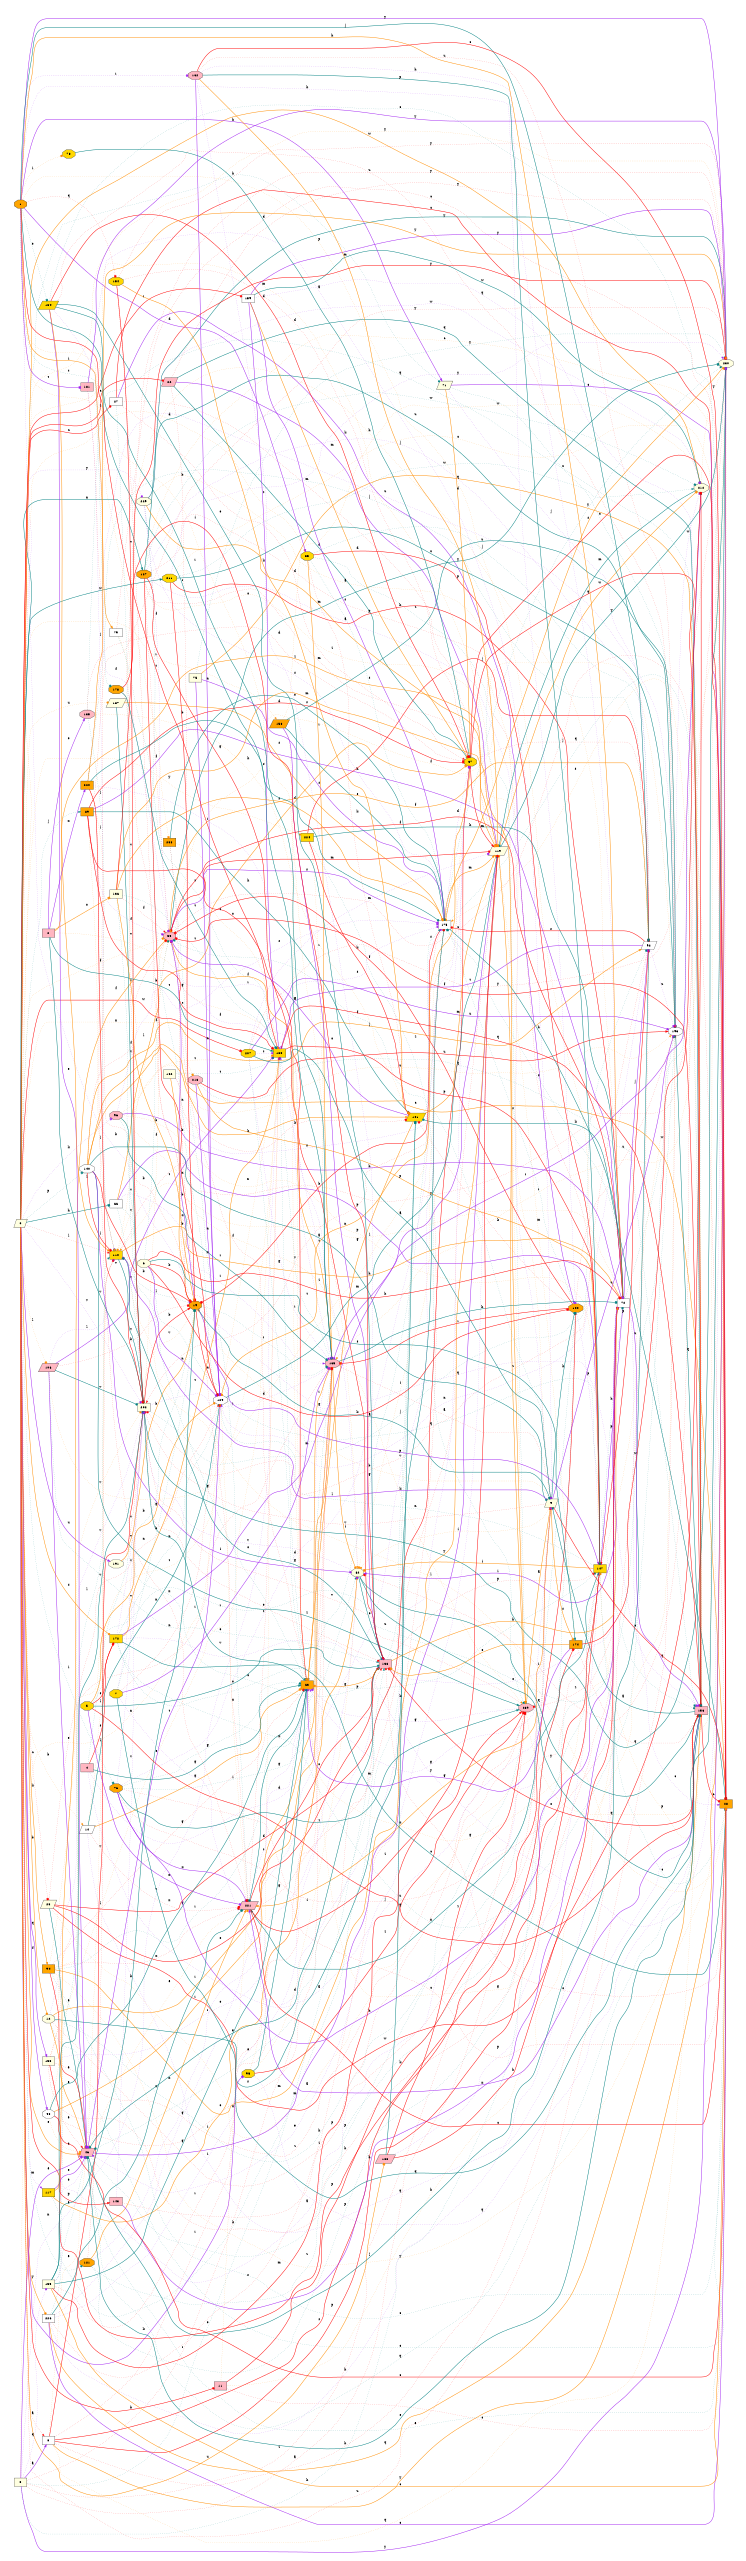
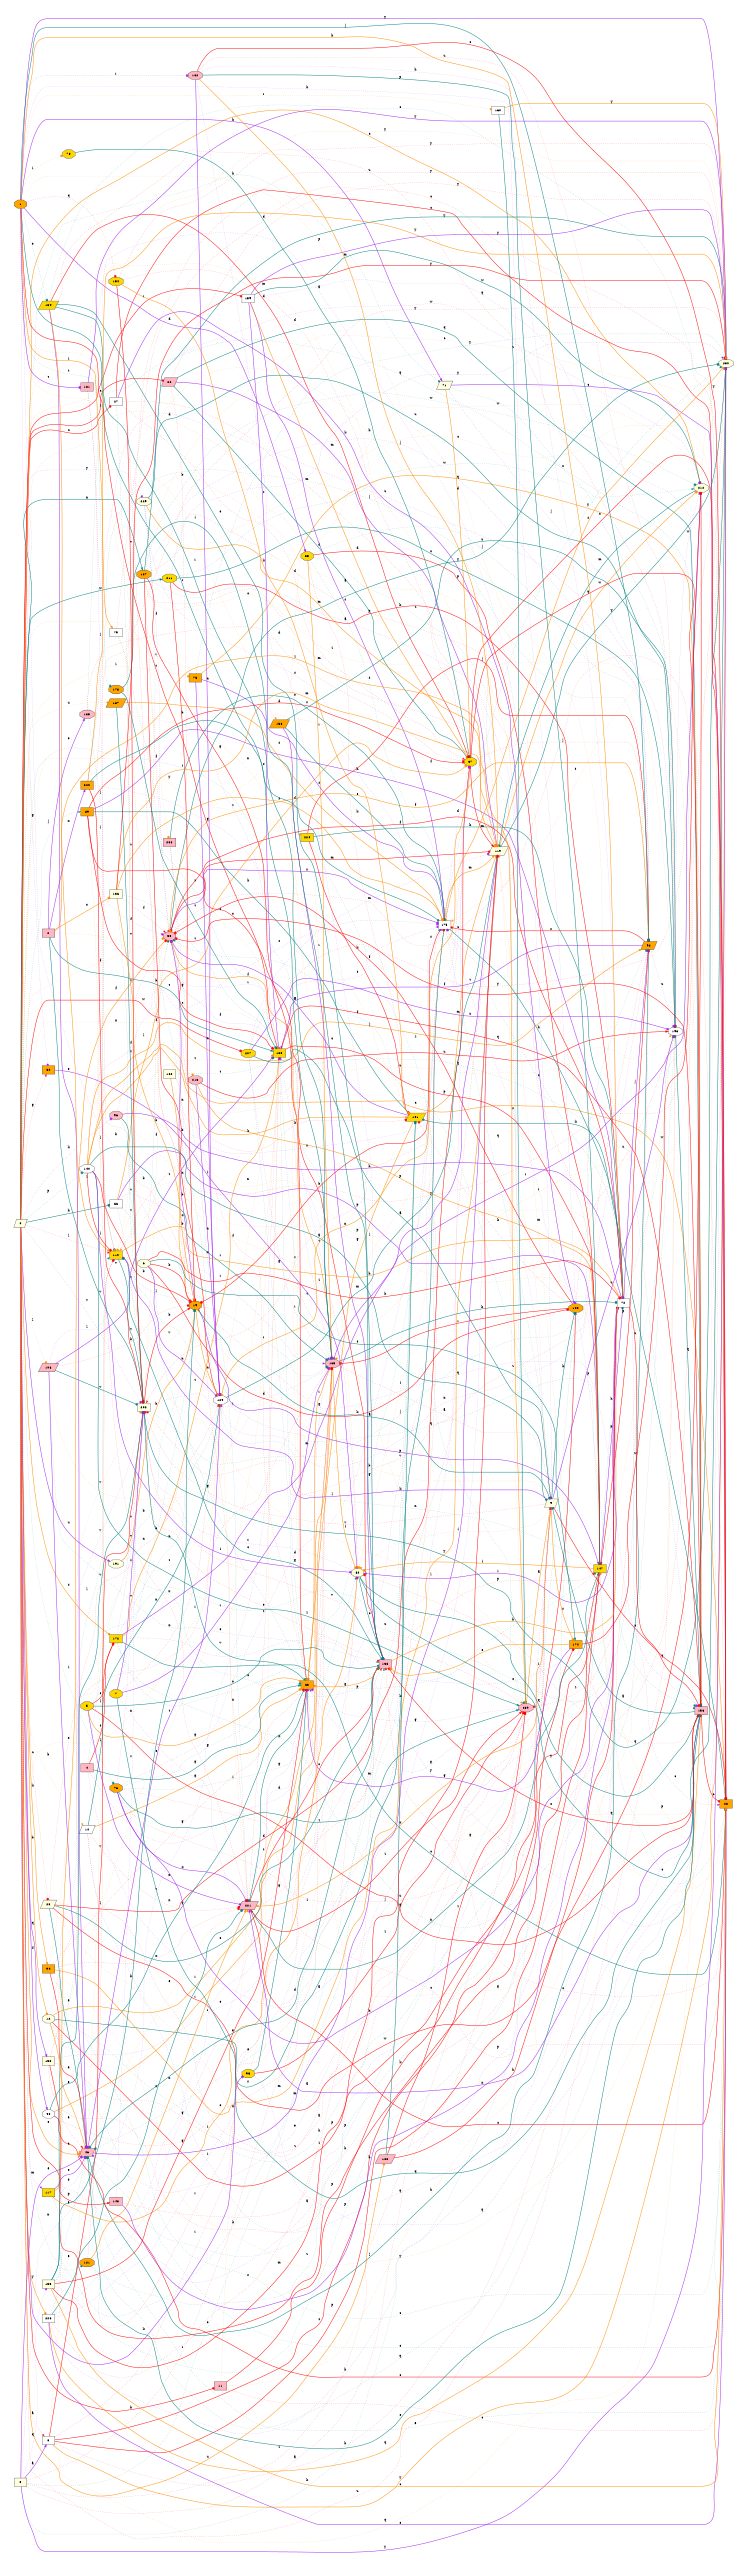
none -> (498, 110)
(370, 134) -> (370, 134)
(118, 678) -> none
(195, 678) -> (195, 678)
(116, 703) -> (116, 703)
none -> (36, 714)
(683, 714) -> (503, 1198)
(248, 758) -> (248, 758)
(208, 819) -> (208, 819)
(170, 842) -> (170, 842)
(314, 943) -> (314, 943)
(649, 946) -> (649, 946)
(695, 963) -> (695, 963)
(263, 1053) -> (249, 842)
none -> (49, 1070)
(521, 1135) -> (521, 1135)
(511, 1278) -> (511, 1278)
(202, 1353) -> (202, 1353)
(146, 1525) -> (198, 1738)
(636, 1537) -> (636, 1537)
(132, 1566) -> (132, 1566)
(274, 1747) -> (198, 774)
(272, 1868) -> (272, 1868)
none -> (368, 2021)
(402, 2046) -> (402, 2046)
(224, 2053) -> (224, 2053)
